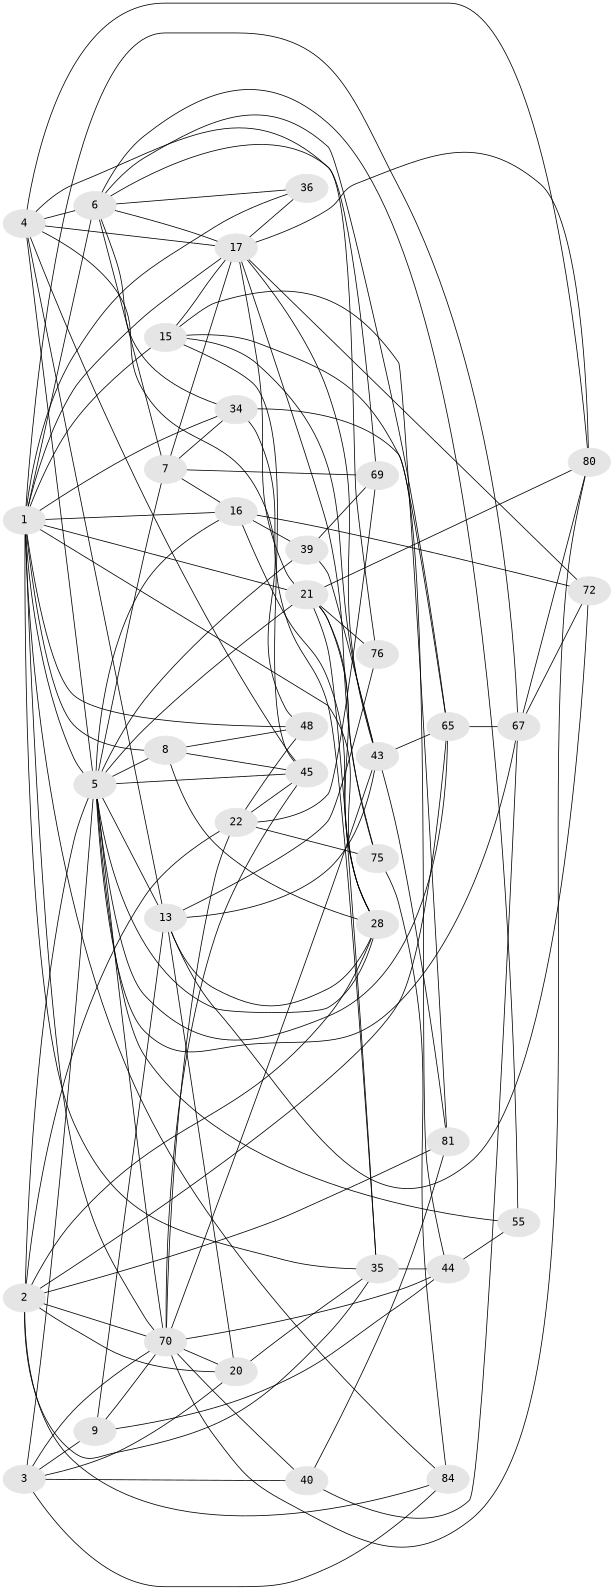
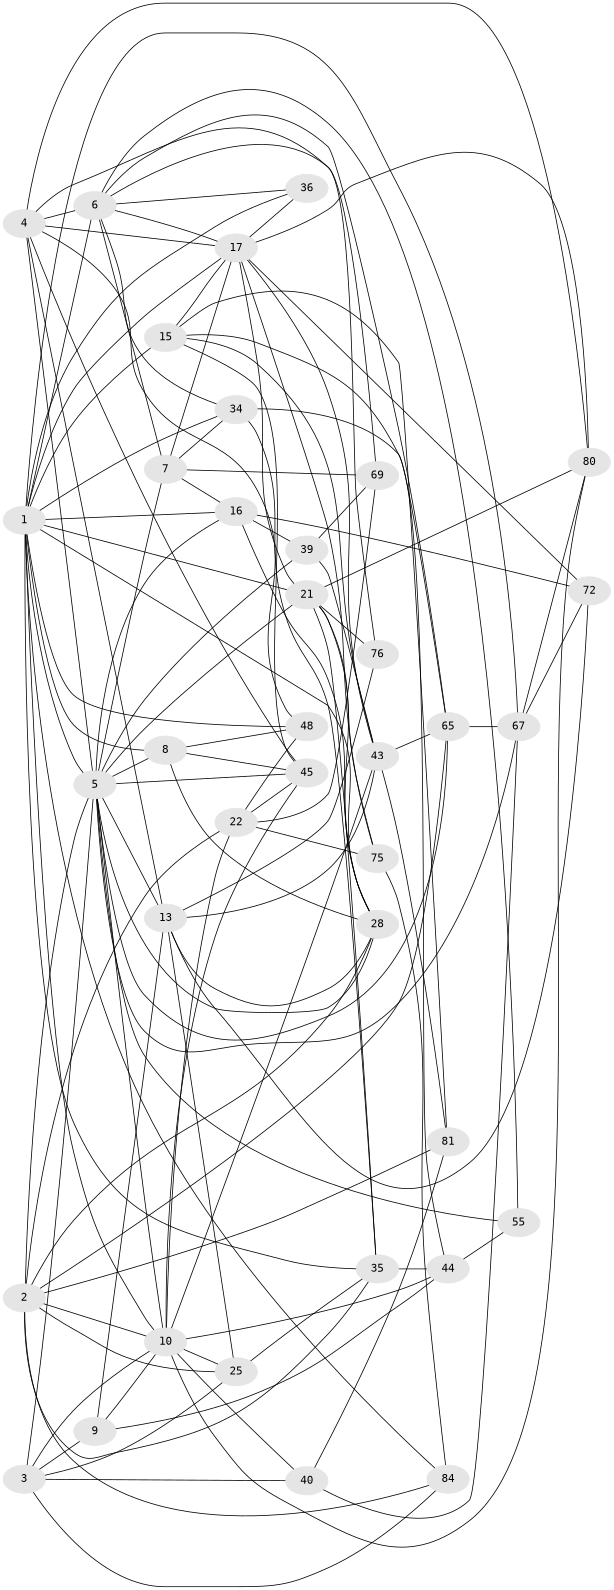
(166, 1342) -> (166, 1342)
(236, 1372) -> (236, 1372)
